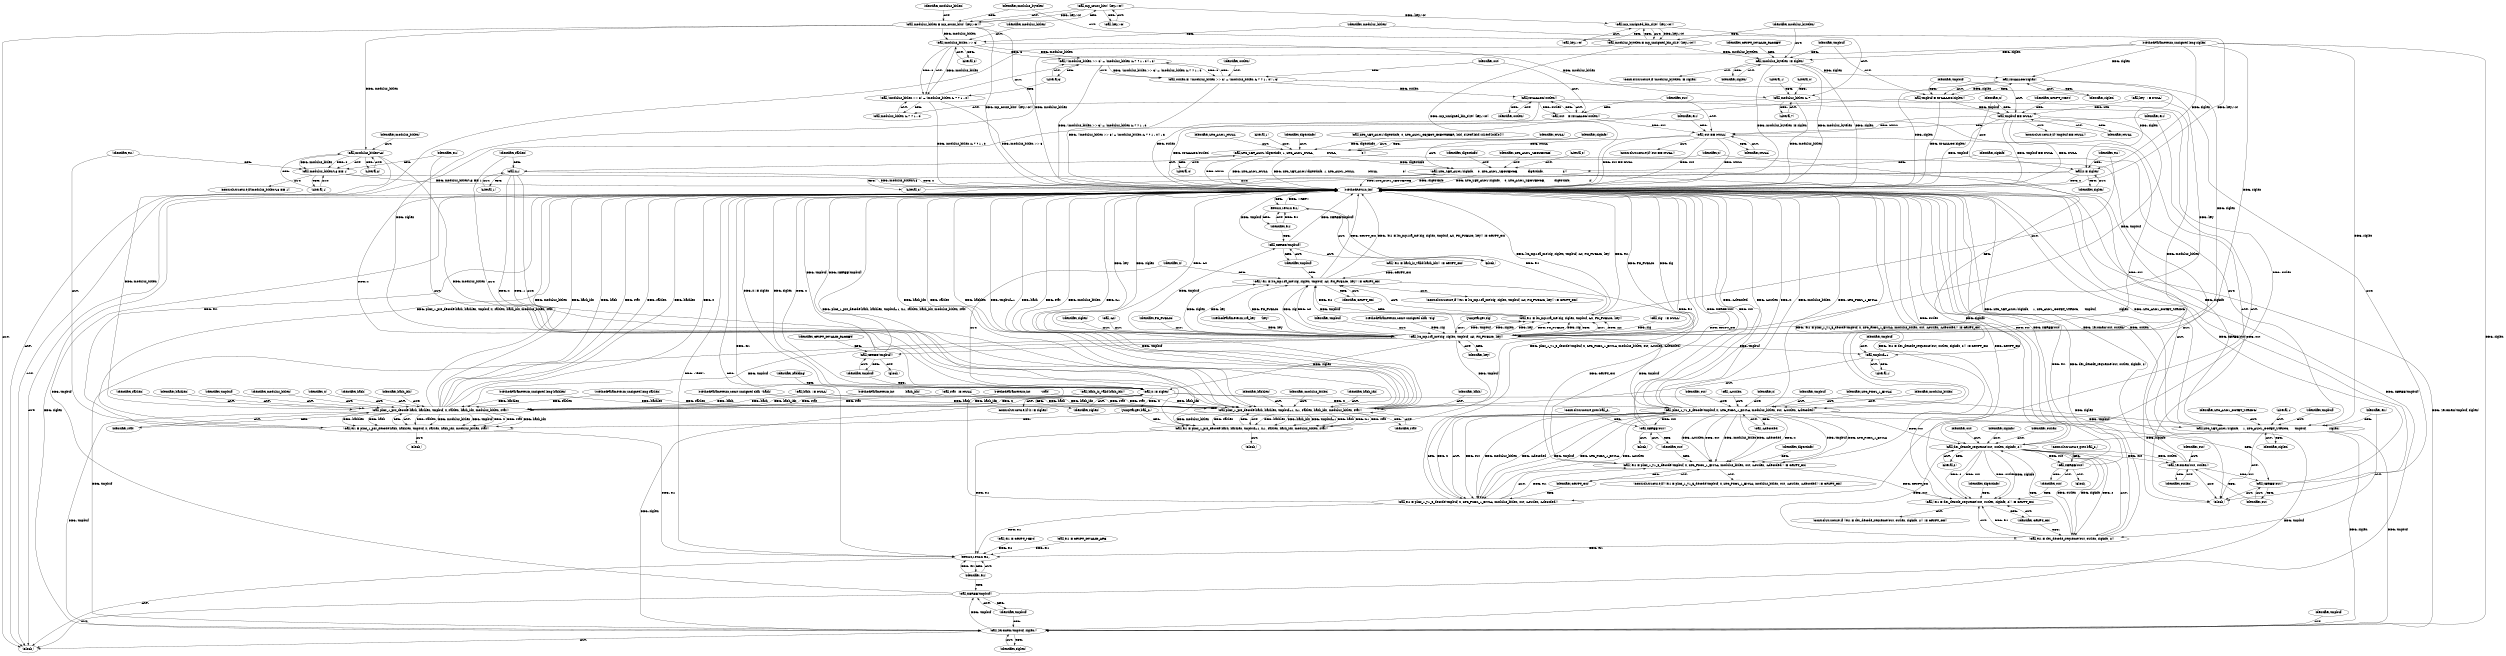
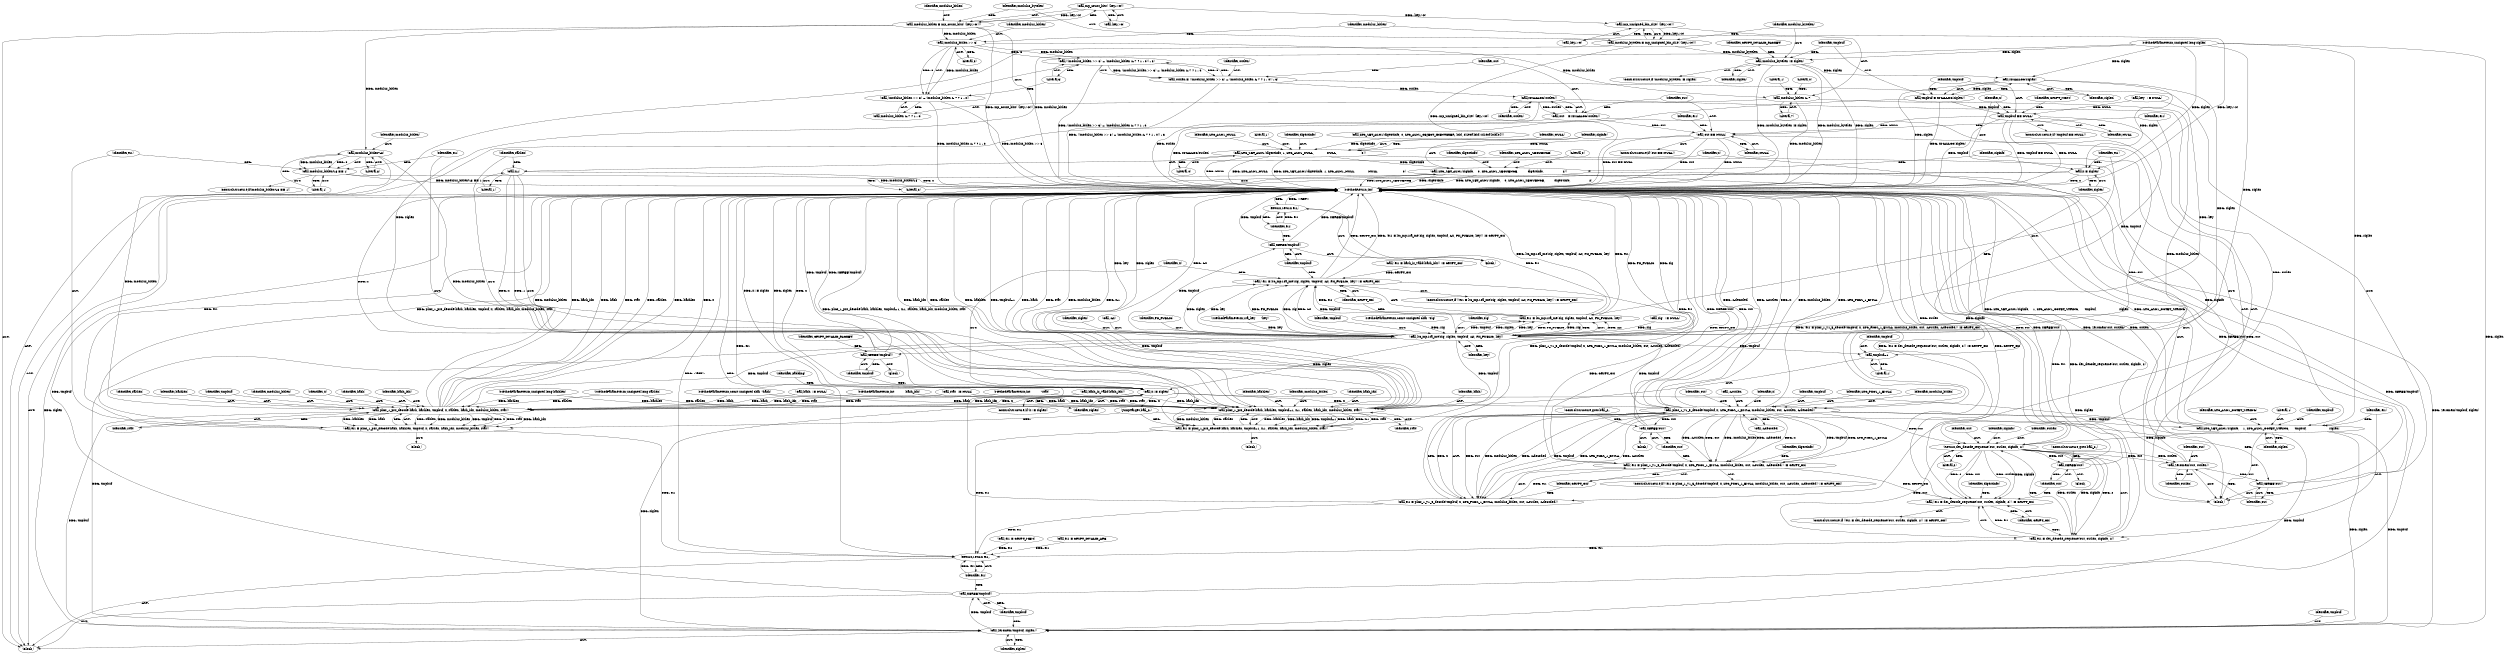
(2102, 107) -> (2102, 107)
(1479, 319) -> (1479, 319)
(1984, 447) -> (1984, 447)
